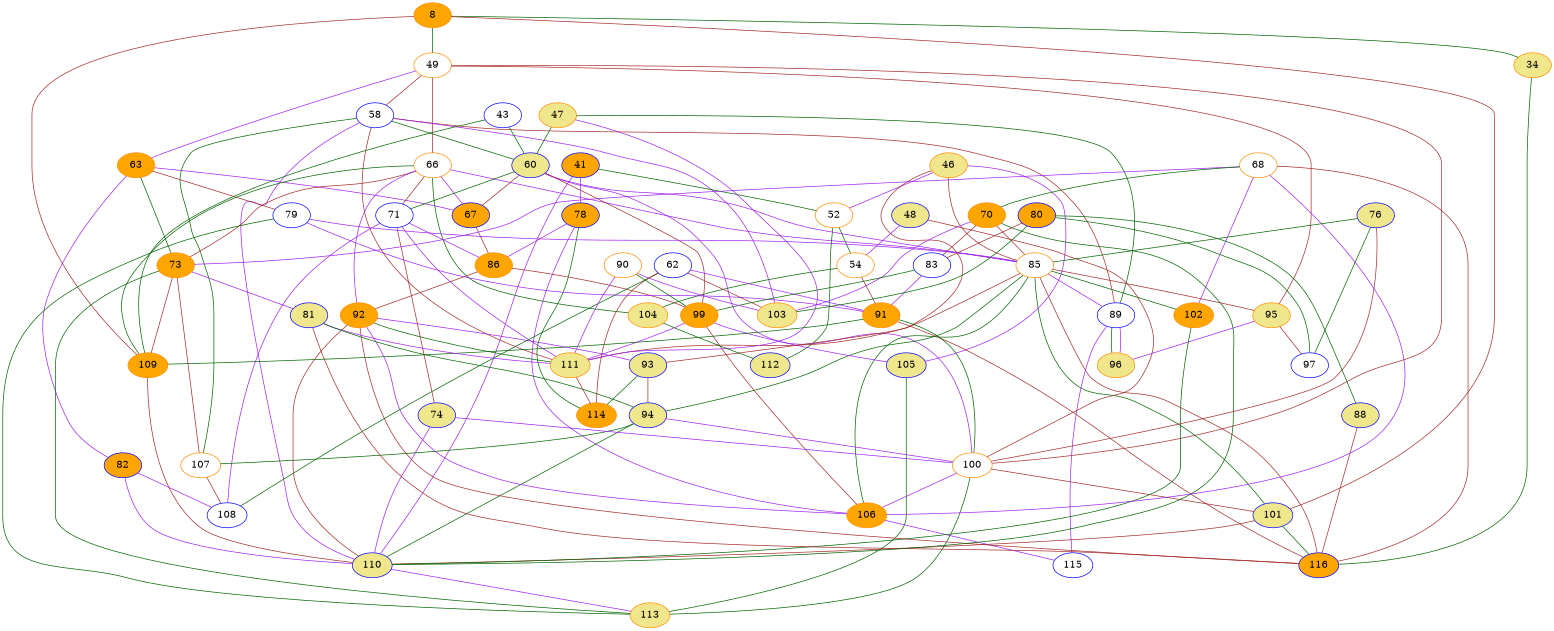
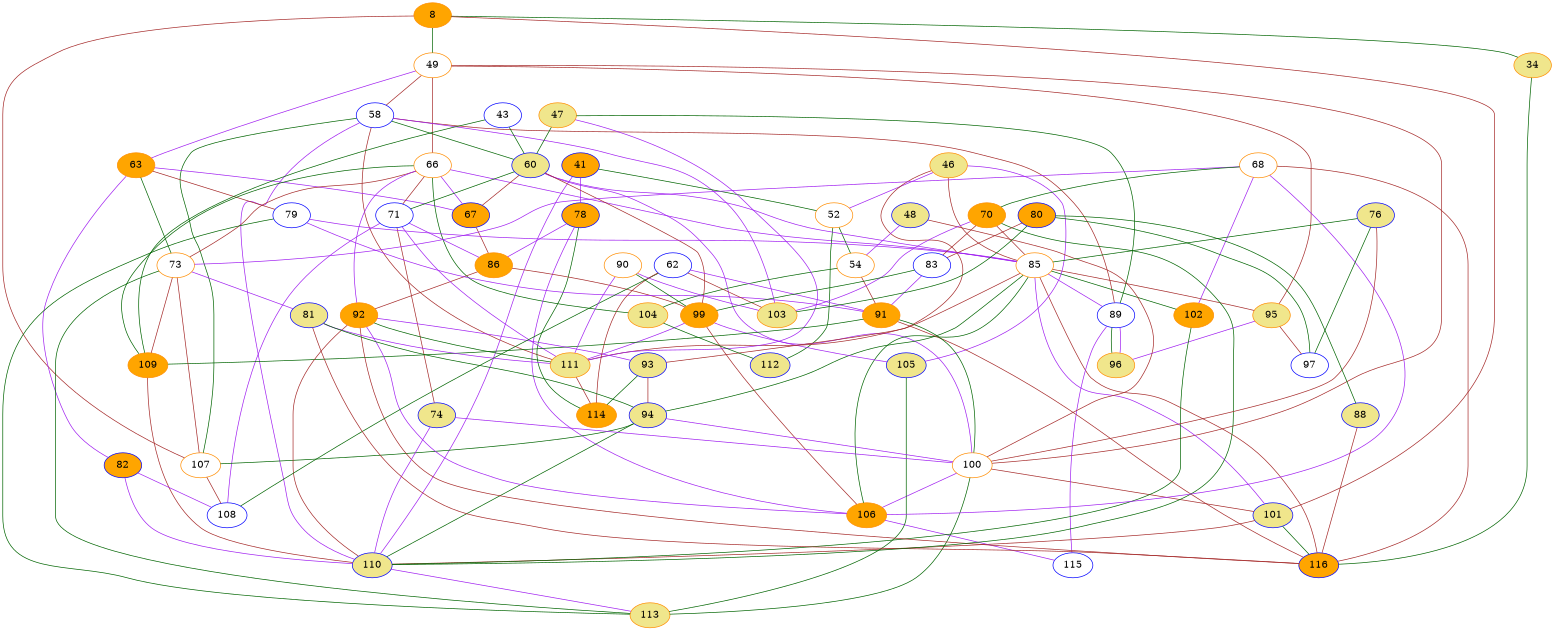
(78, 68) -> (4, 105)
(176, 265) -> (176, 265)
(1129, 399) -> (1129, 399)
